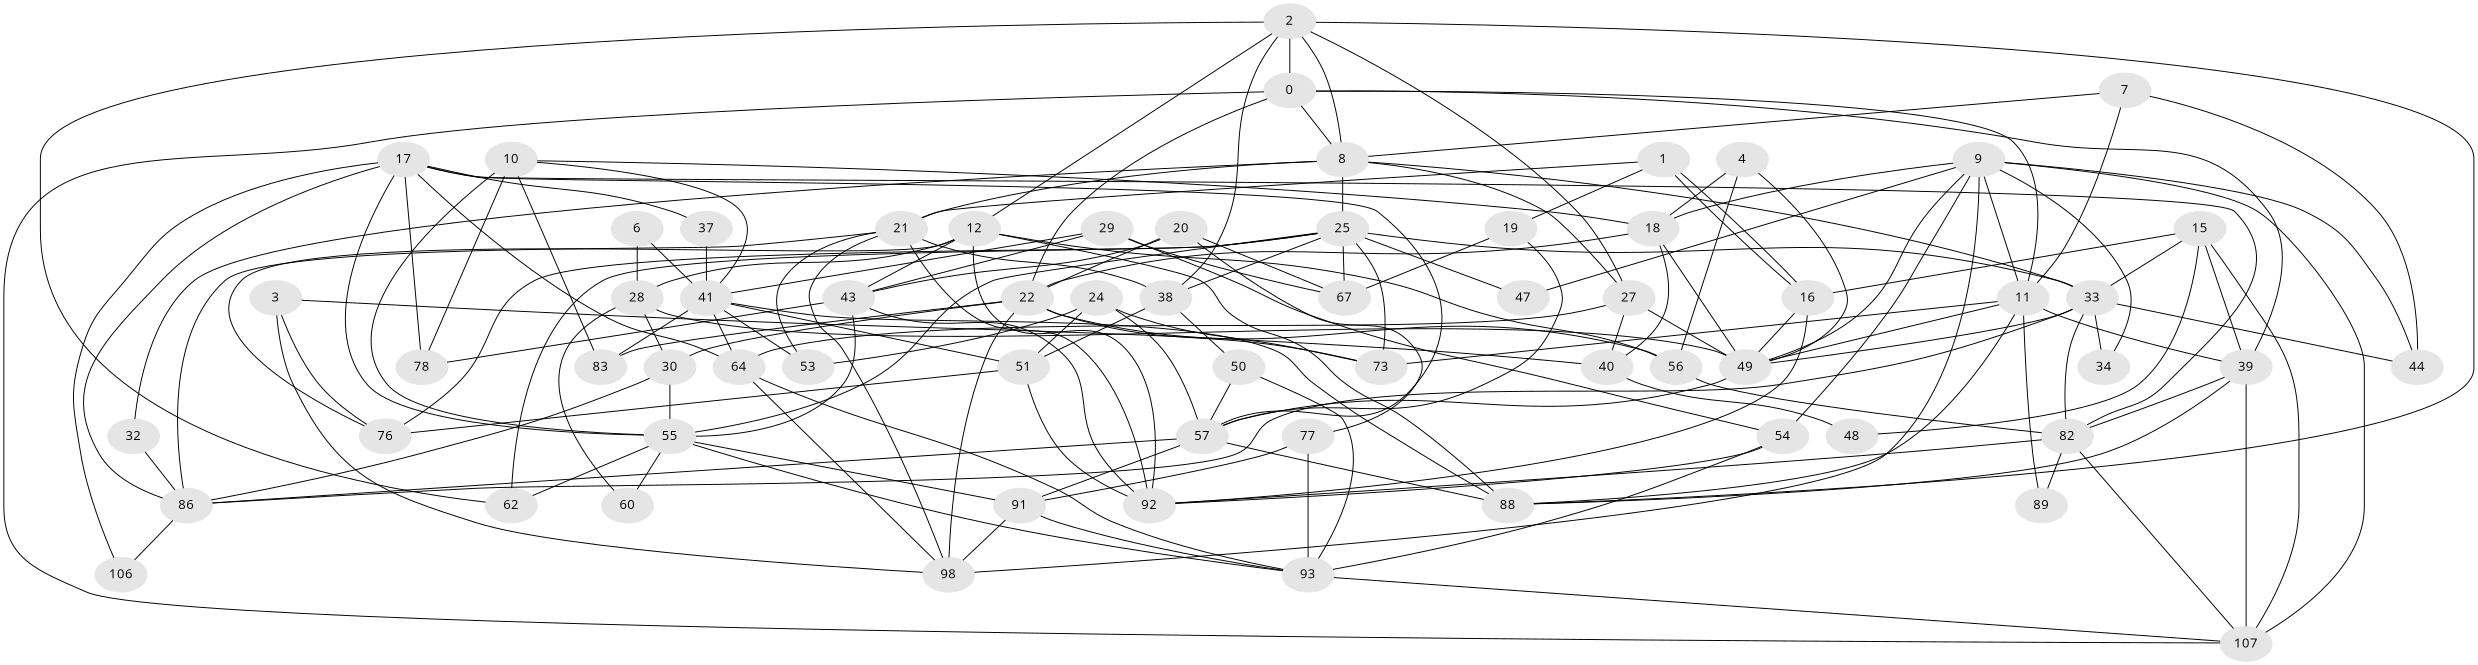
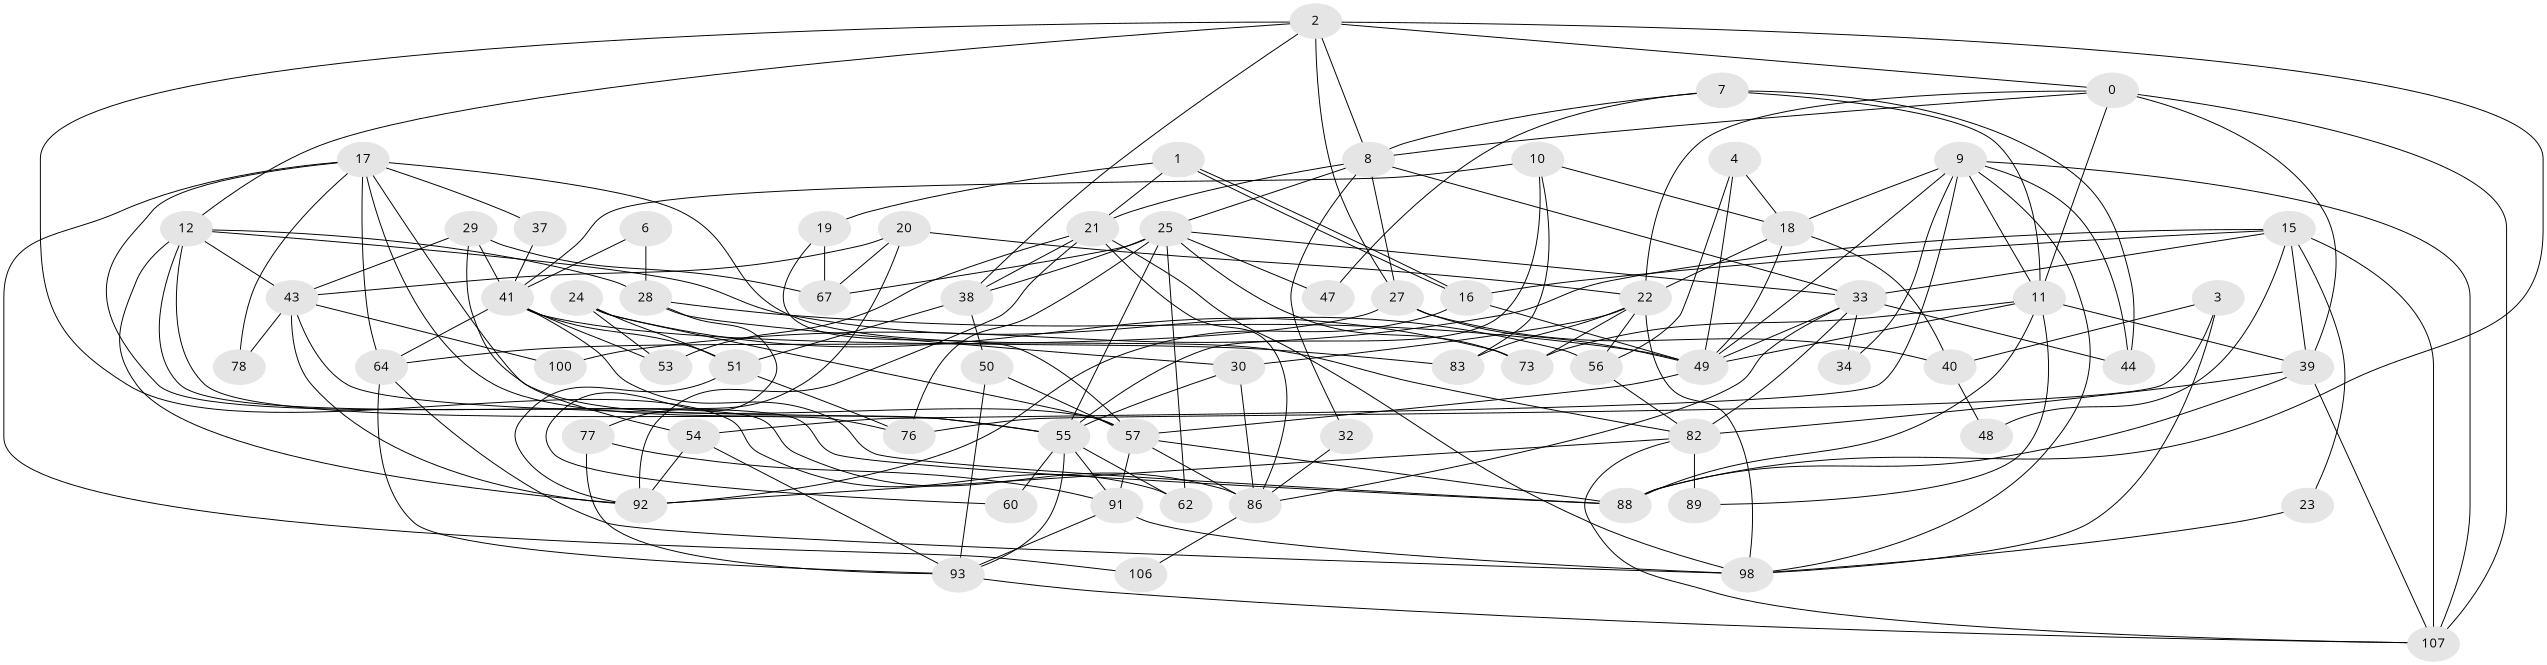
(1751, 229) -> (1487, 151)
(467, 263) -> none
none -> (560, 367)
none -> (2308, 506)
